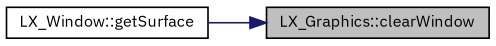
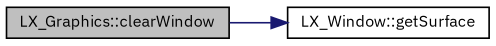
(229, 23) -> (250, 23)
